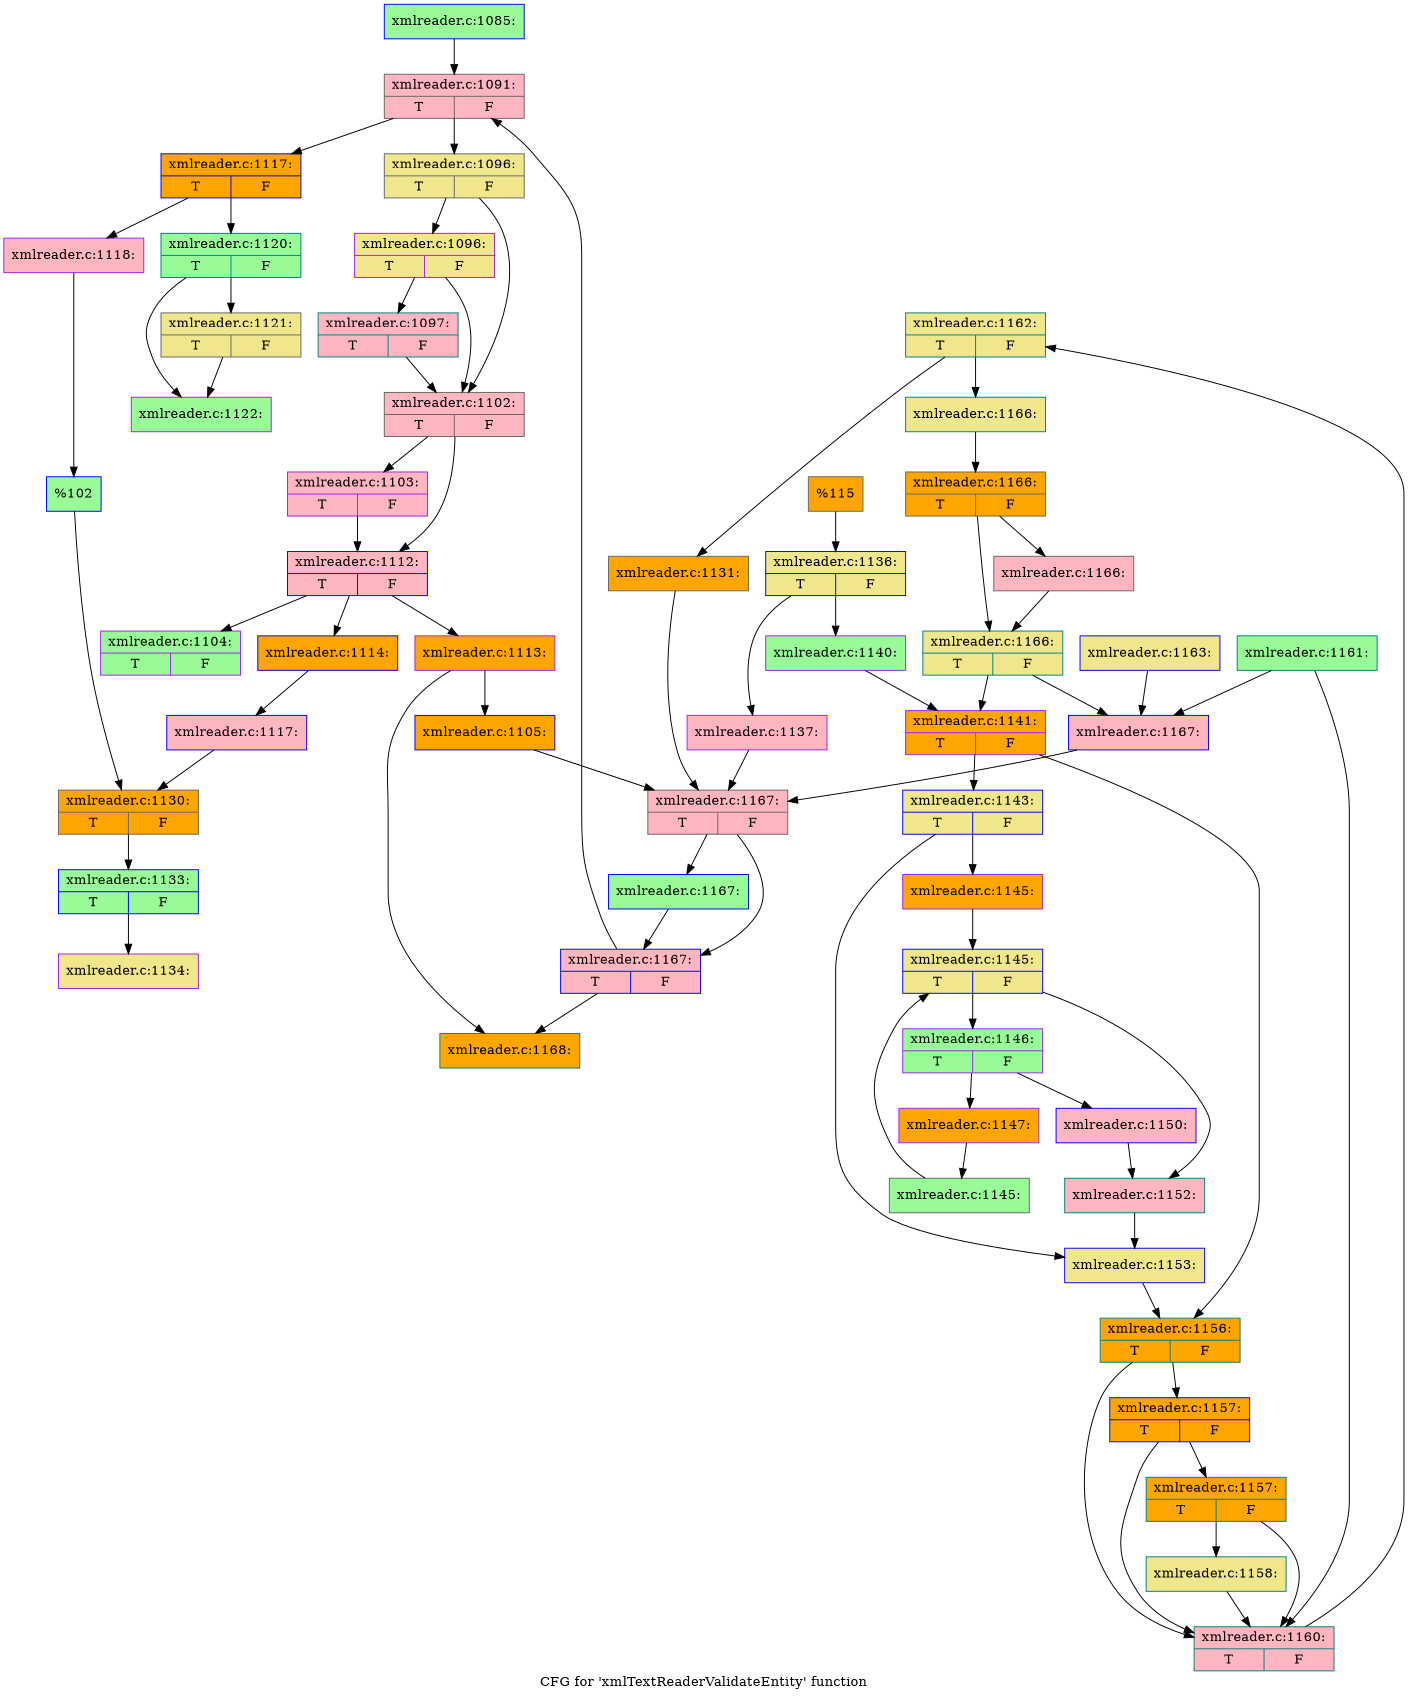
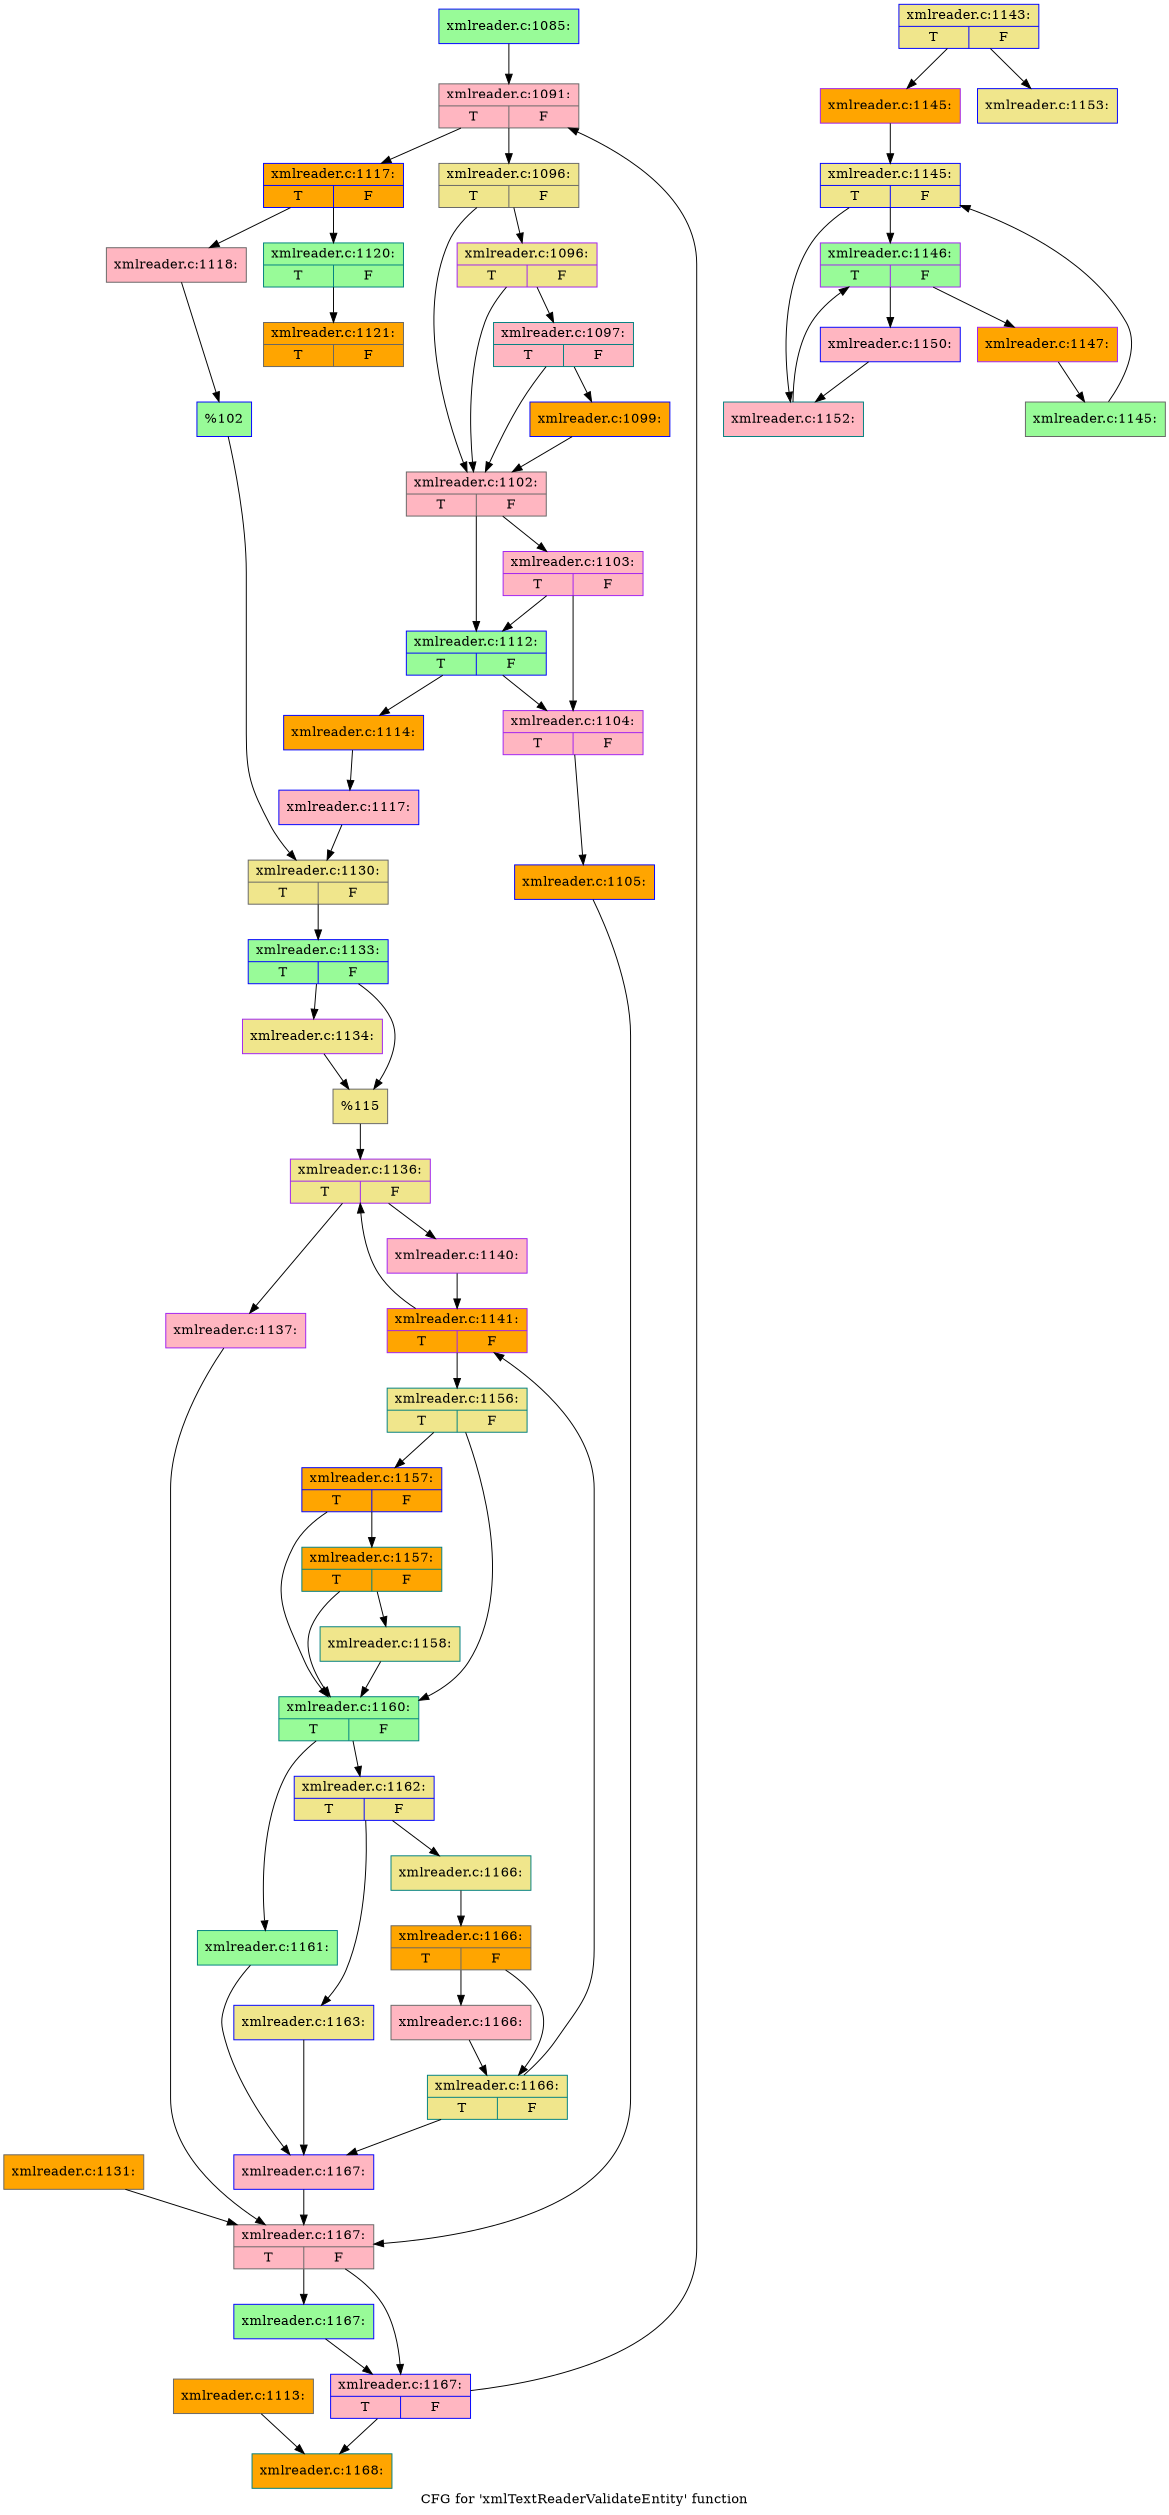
(74, 255) -> (176, 265)
(231, 335) -> (334, 345)
(976, 335) -> (364, 1798)
(201, 414) -> none
none -> (600, 419)
(823, 451) -> (361, 1913)
(836, 494) -> (360, 1106)
(357, 574) -> (476, 653)
(836, 574) -> (360, 1181)
(421, 613) -> none
none -> (573, 648)
(171, 653) -> (573, 733)
(485, 653) -> (243, 2396)
(836, 653) -> (457, 1256)
(485, 688) -> (579, 805)
(974, 764) -> (375, 1268)
(128, 812) -> (318, 882)
none -> (394, 1027)
none -> (334, 1068)
(1349, 1150) -> (270, 1824)
(1135, 1226) -> (803, 341)
(1149, 1296) -> none
(1170, 1340) -> (457, 1410)
(1264, 1649) -> (349, 1719)
